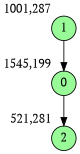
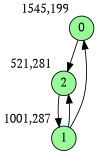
none -> (58, 107)
none -> (70, 115)
